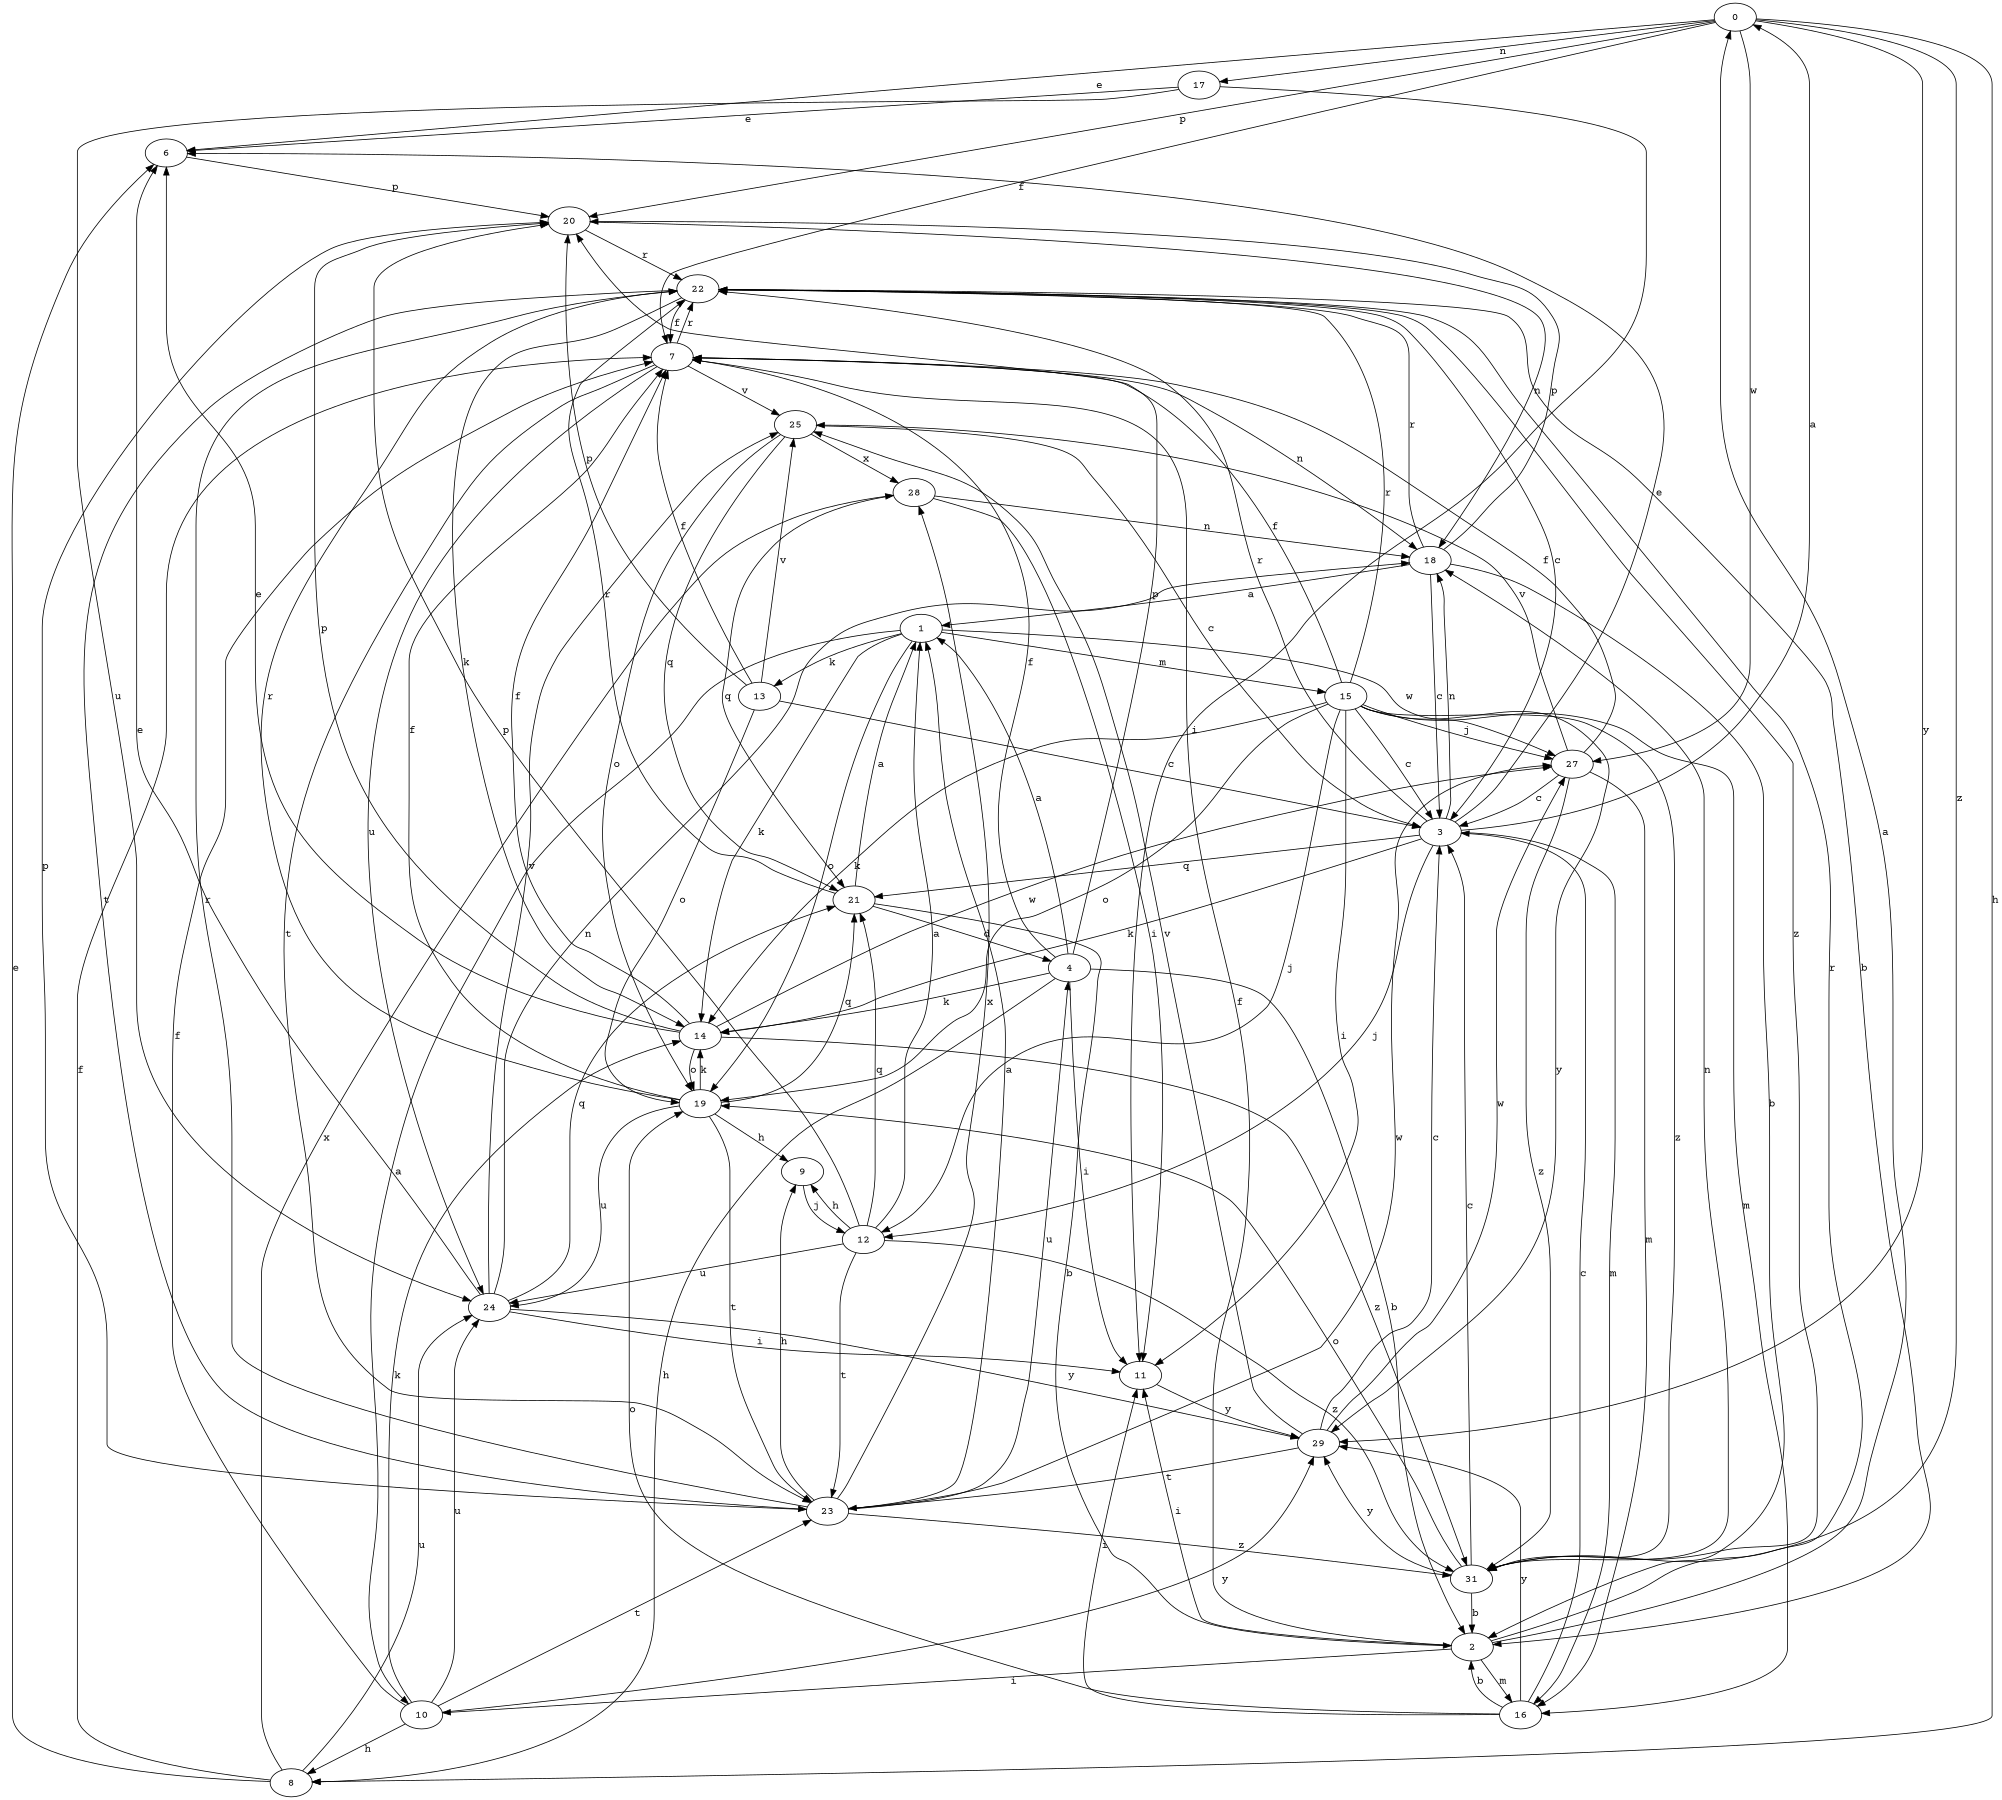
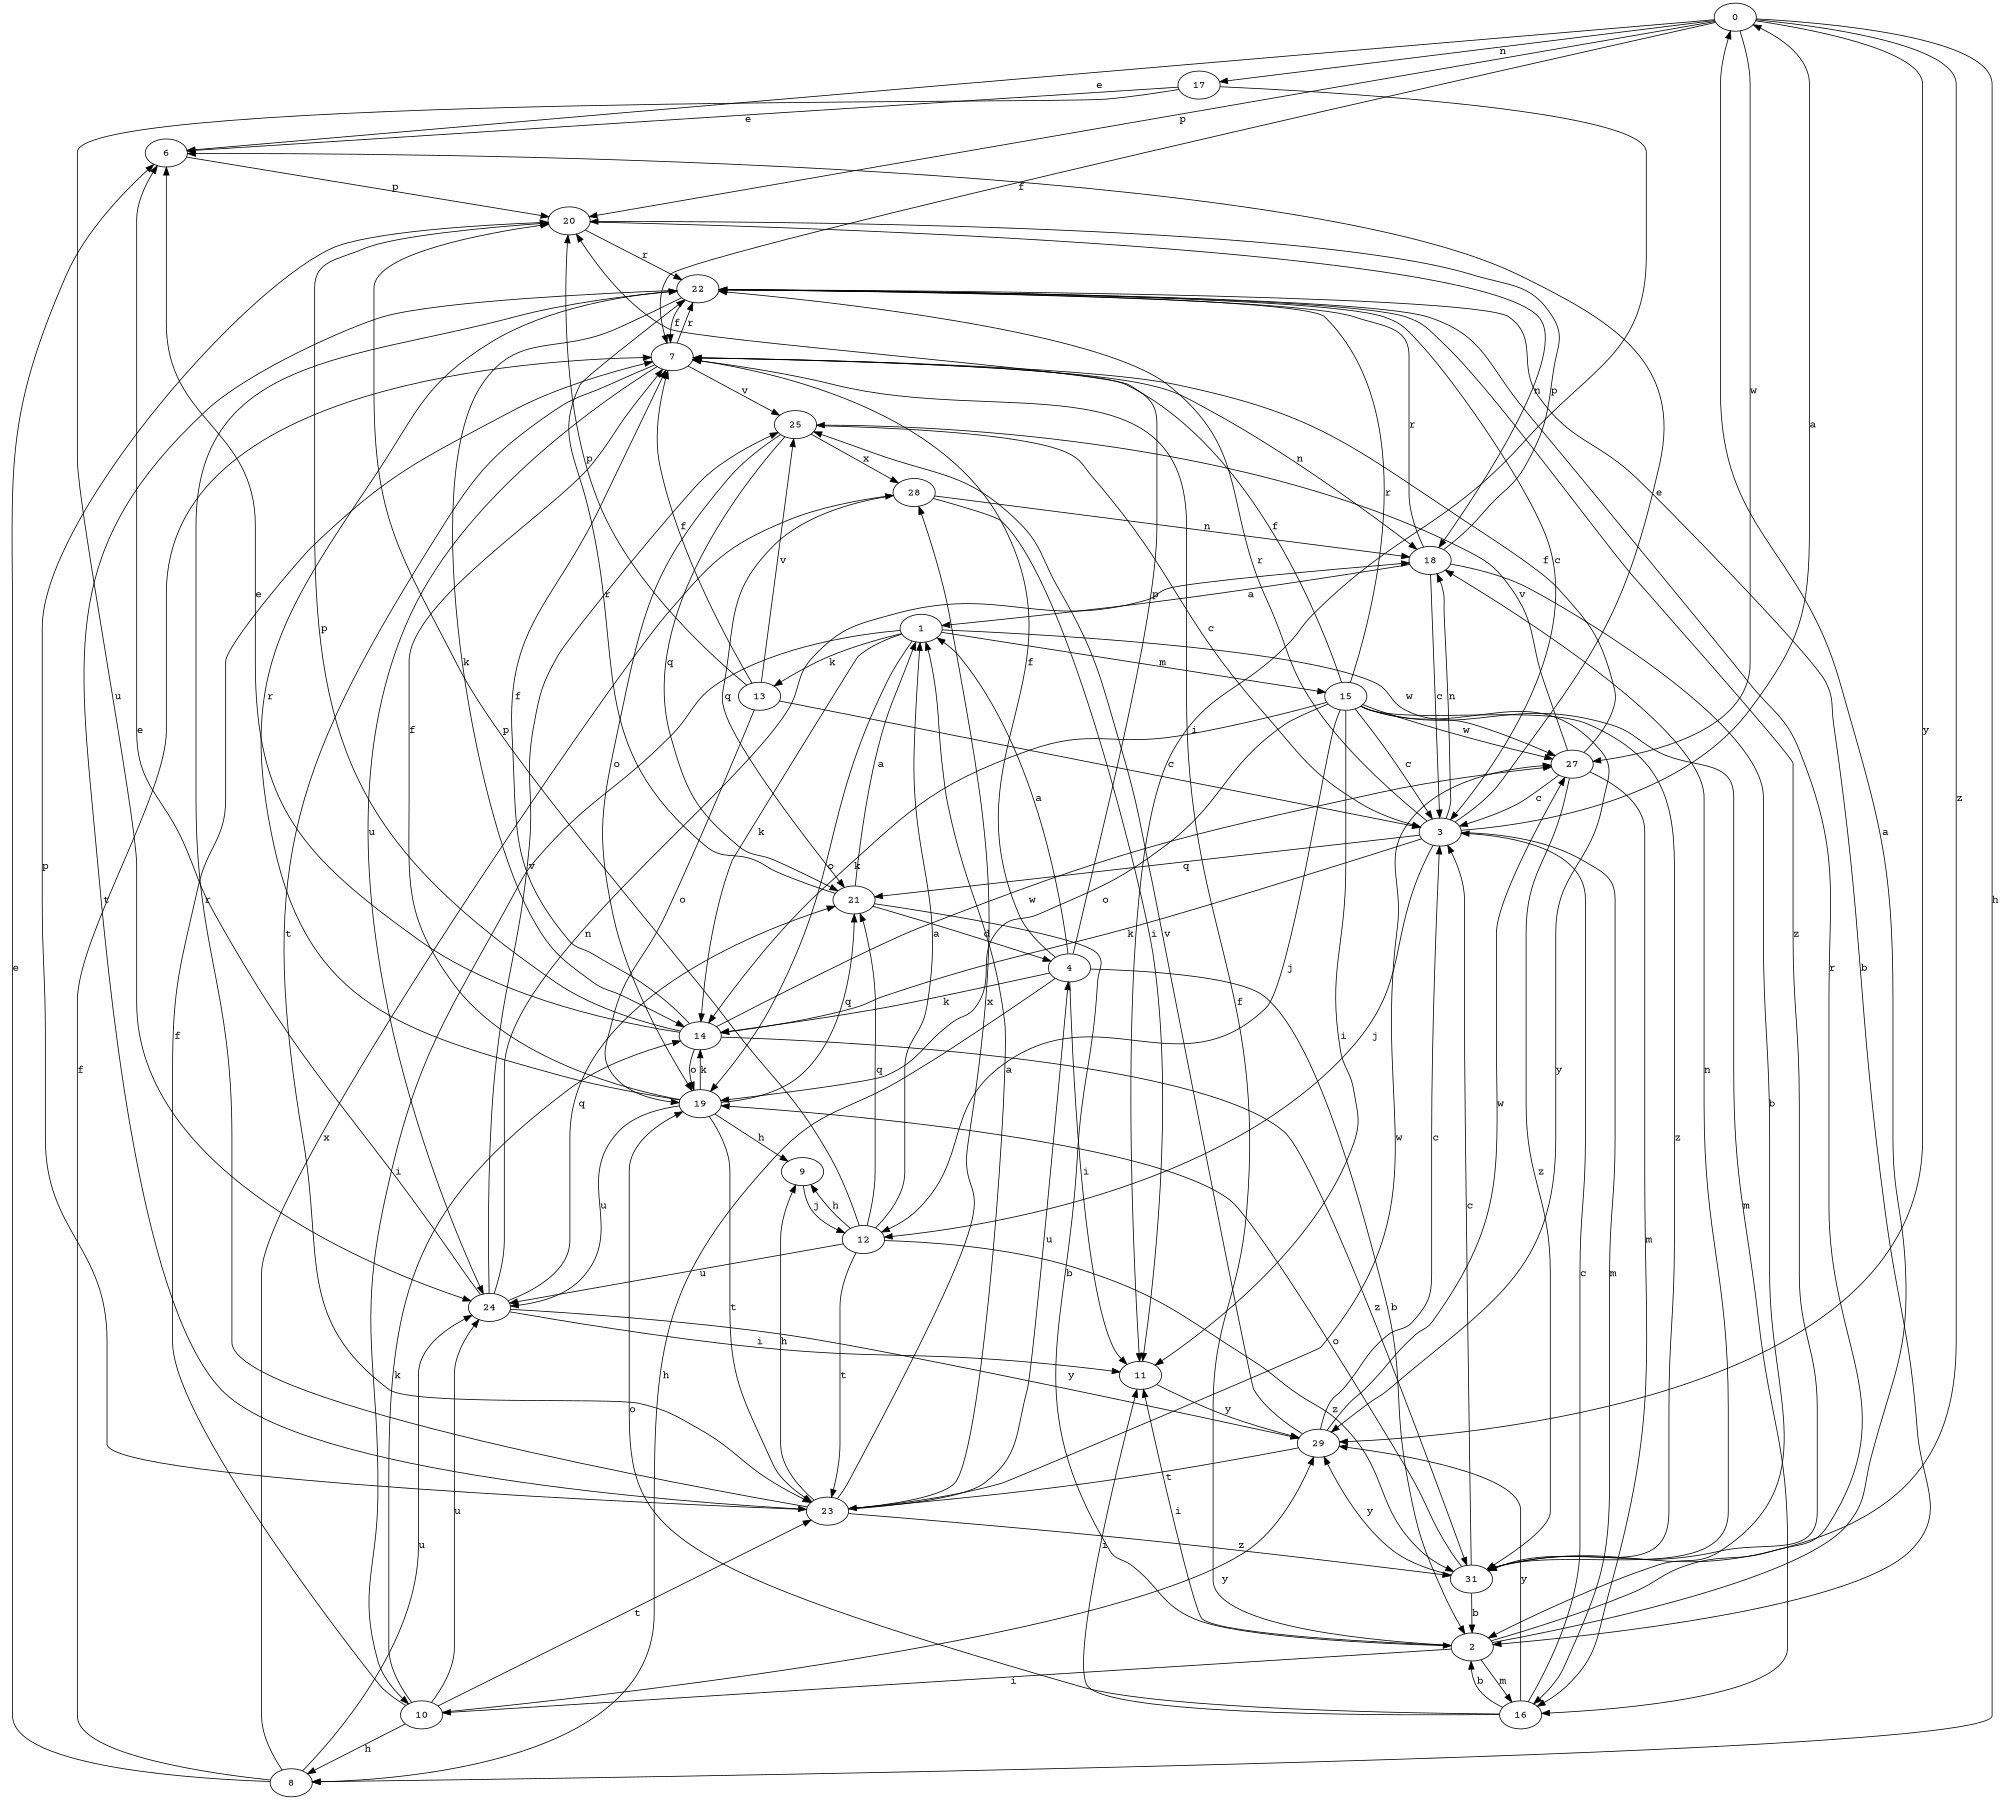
(1466, 730) -> (1466, 730)
(399, 1172) -> (399, 1172)
